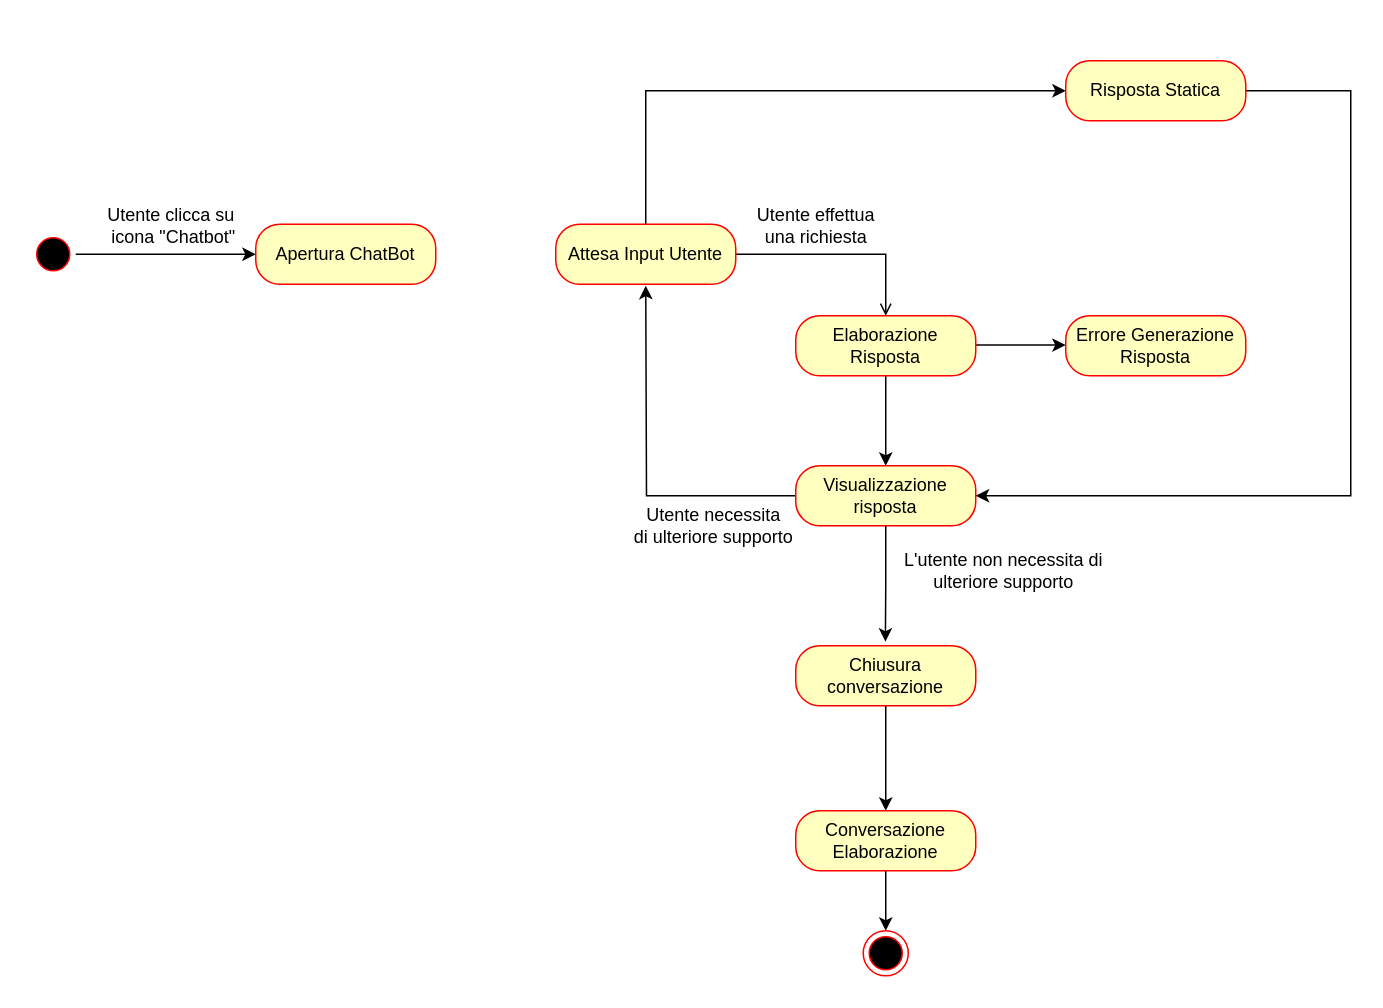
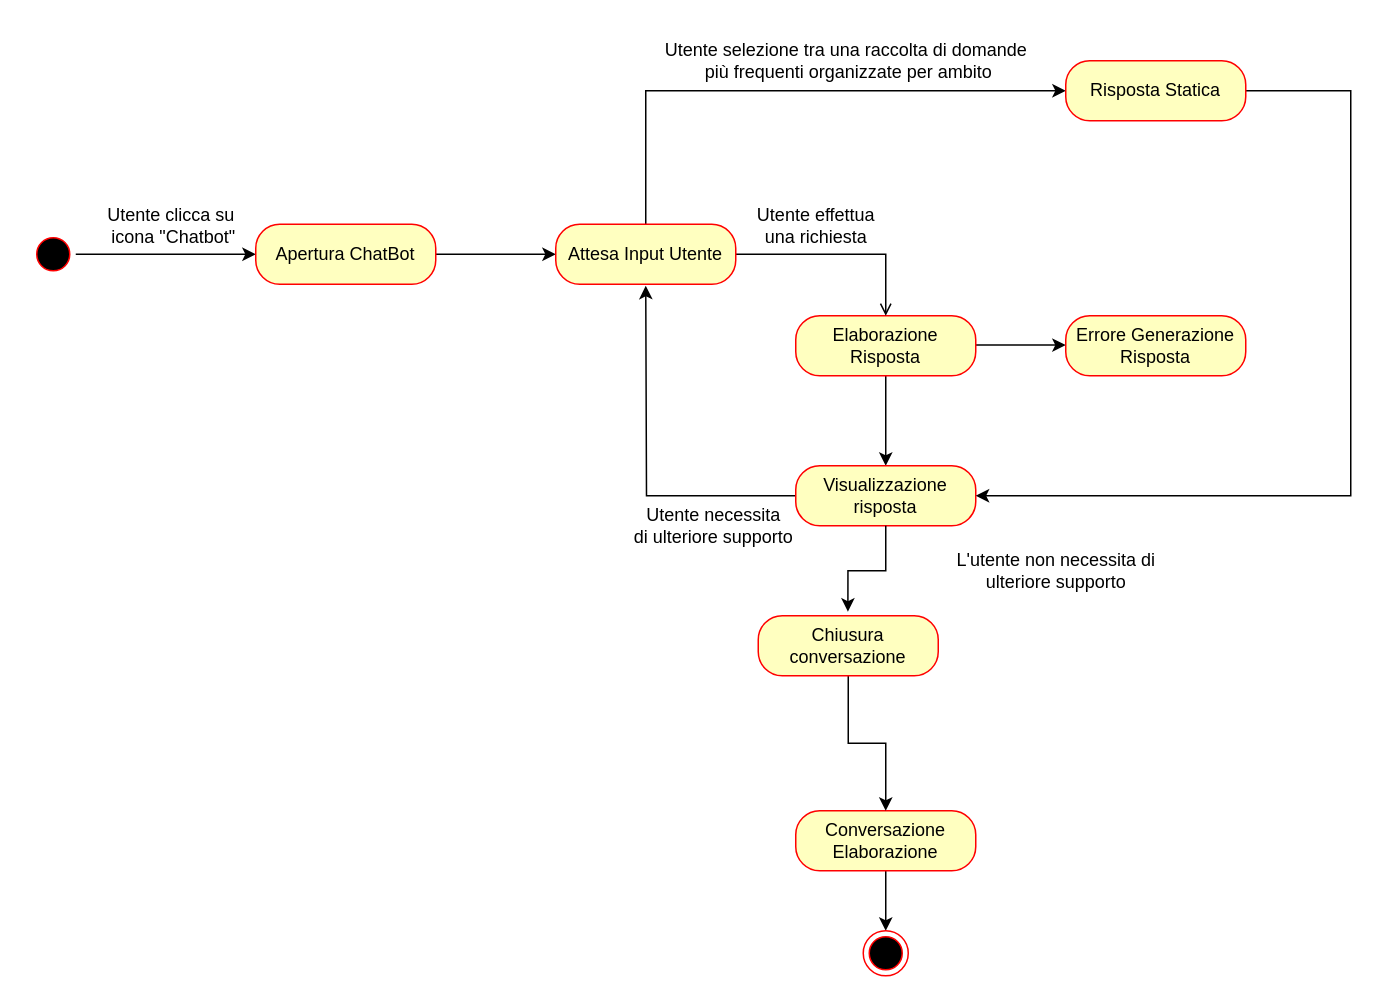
none -> (848, 61)
none -> (491, 254)
(1006, 571) -> (1058, 571)
(886, 676) -> (848, 646)
